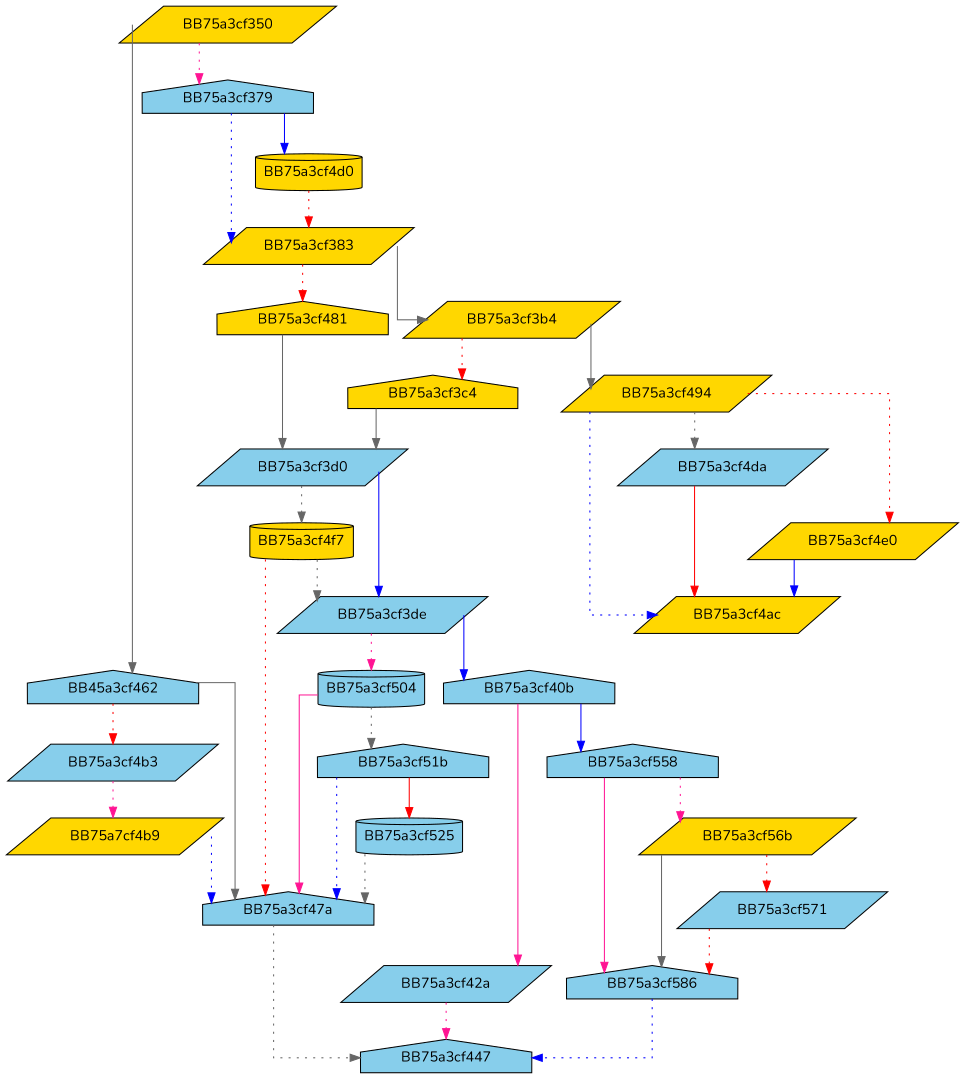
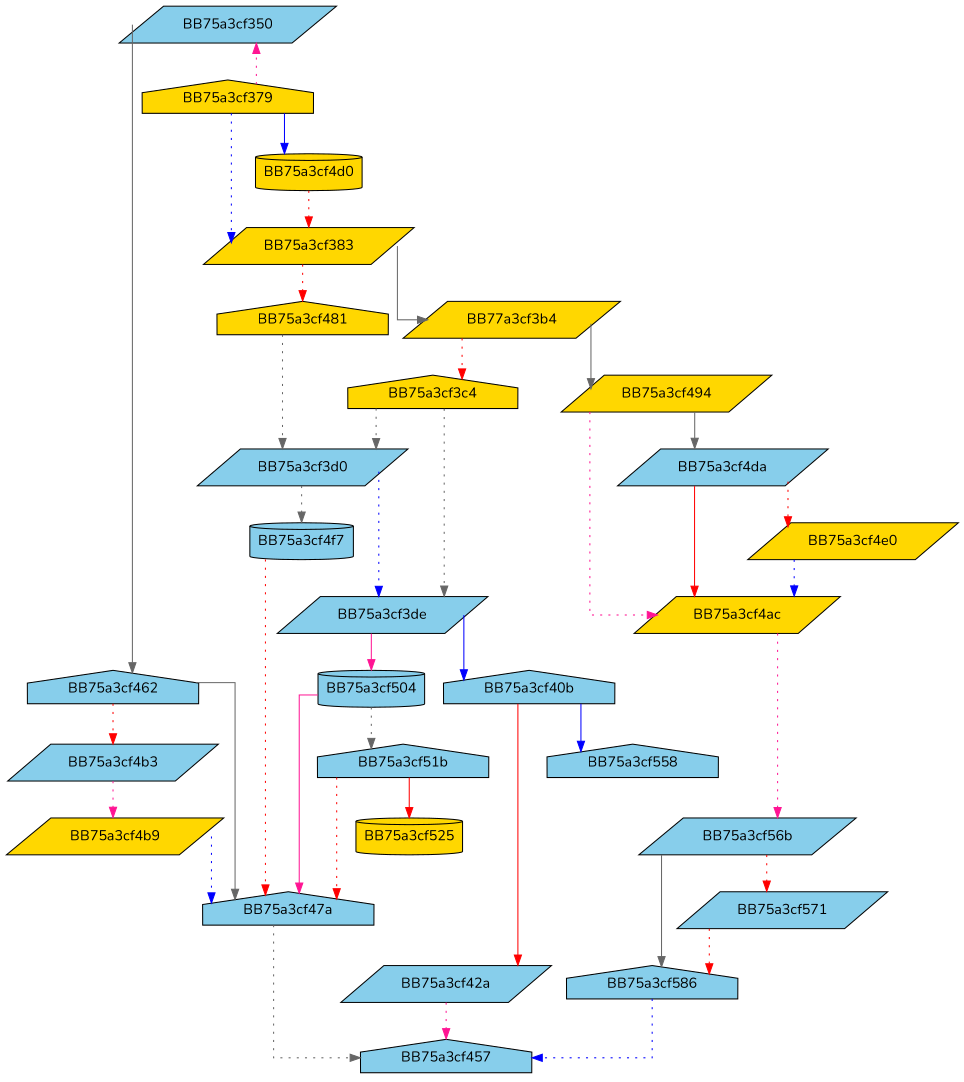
(228, 25) -> (228, 25)
(199, 58) -> (256, 69)
(228, 98) -> (228, 98)
(512, 320) -> (512, 320)
(283, 387) -> (283, 387)
(878, 394) -> (788, 499)
(376, 424) -> (376, 424)
(695, 425) -> (695, 425)
(379, 529) -> (379, 529)
(302, 541) -> (302, 541)
(590, 542) -> (590, 542)
(794, 573) -> (794, 573)
(317, 575) -> (444, 497)
(371, 647) -> (371, 647)
(113, 689) -> (113, 689)
(680, 795) -> (778, 721)
(518, 829) -> (518, 829)
(337, 833) -> (337, 833)
(115, 836) -> (115, 836)
(409, 836) -> (409, 836)
(748, 836) -> (748, 836)
(604, 870) -> none
(365, 874) -> none
(446, 1058) -> (446, 1058)
